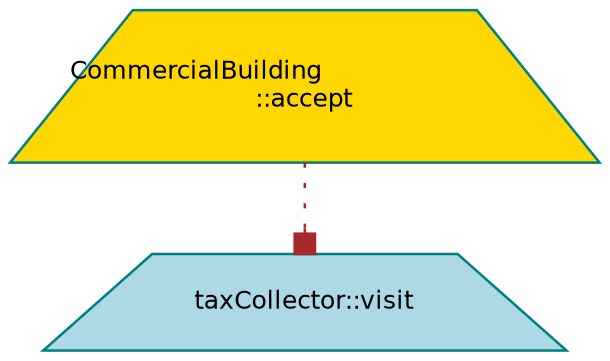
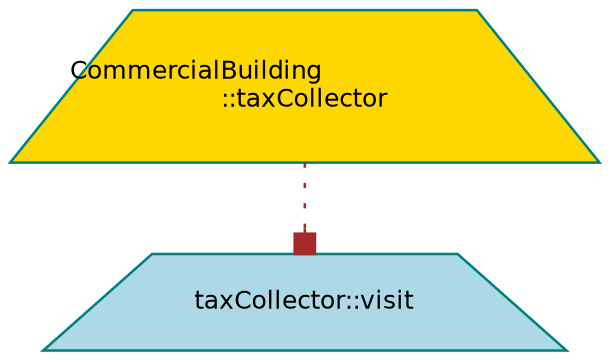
(305, 86) -> (305, 86)
